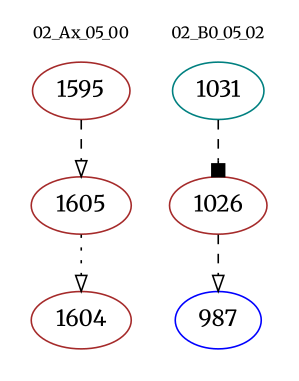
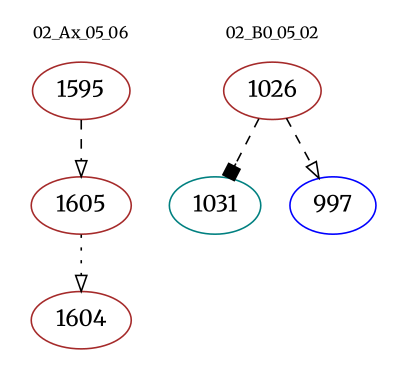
(81, 34) -> (81, 34)
(218, 140) -> (247, 141)
(218, 320) -> (333, 206)
